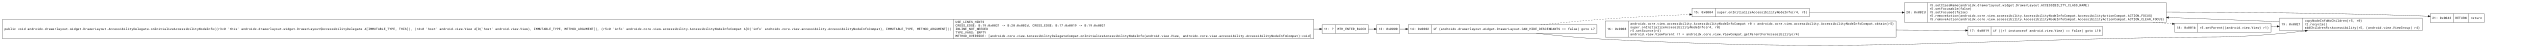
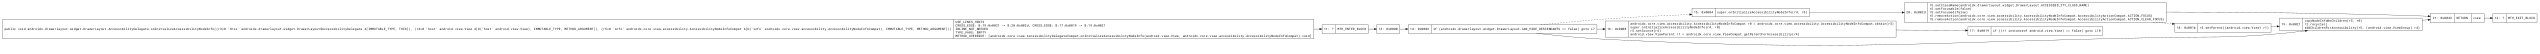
(2476, 18) -> (2477, 18)
none -> (2515, 18)
(2224, 20) -> (2425, 20)
none -> (1600, 29)
